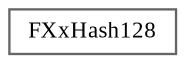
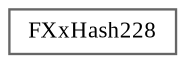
(93, 32) -> (93, 32)
